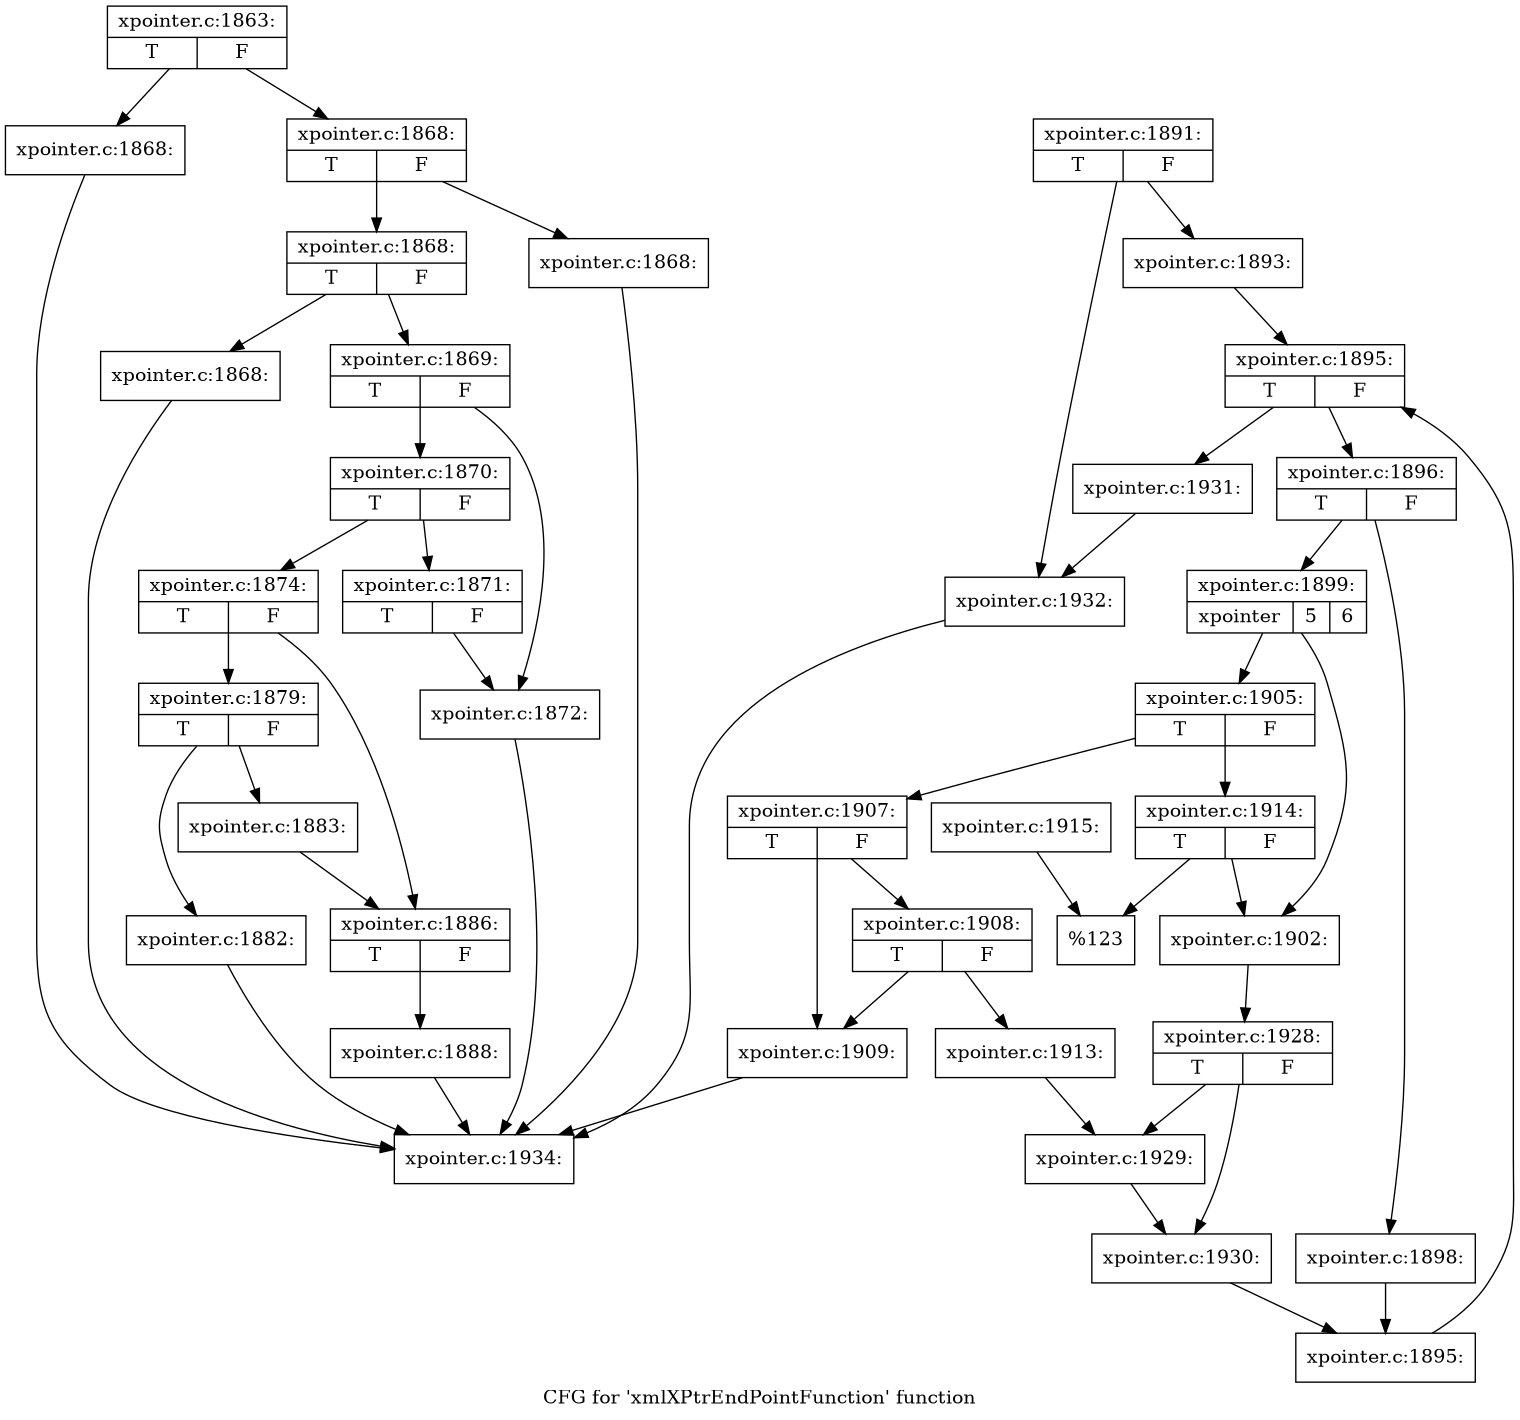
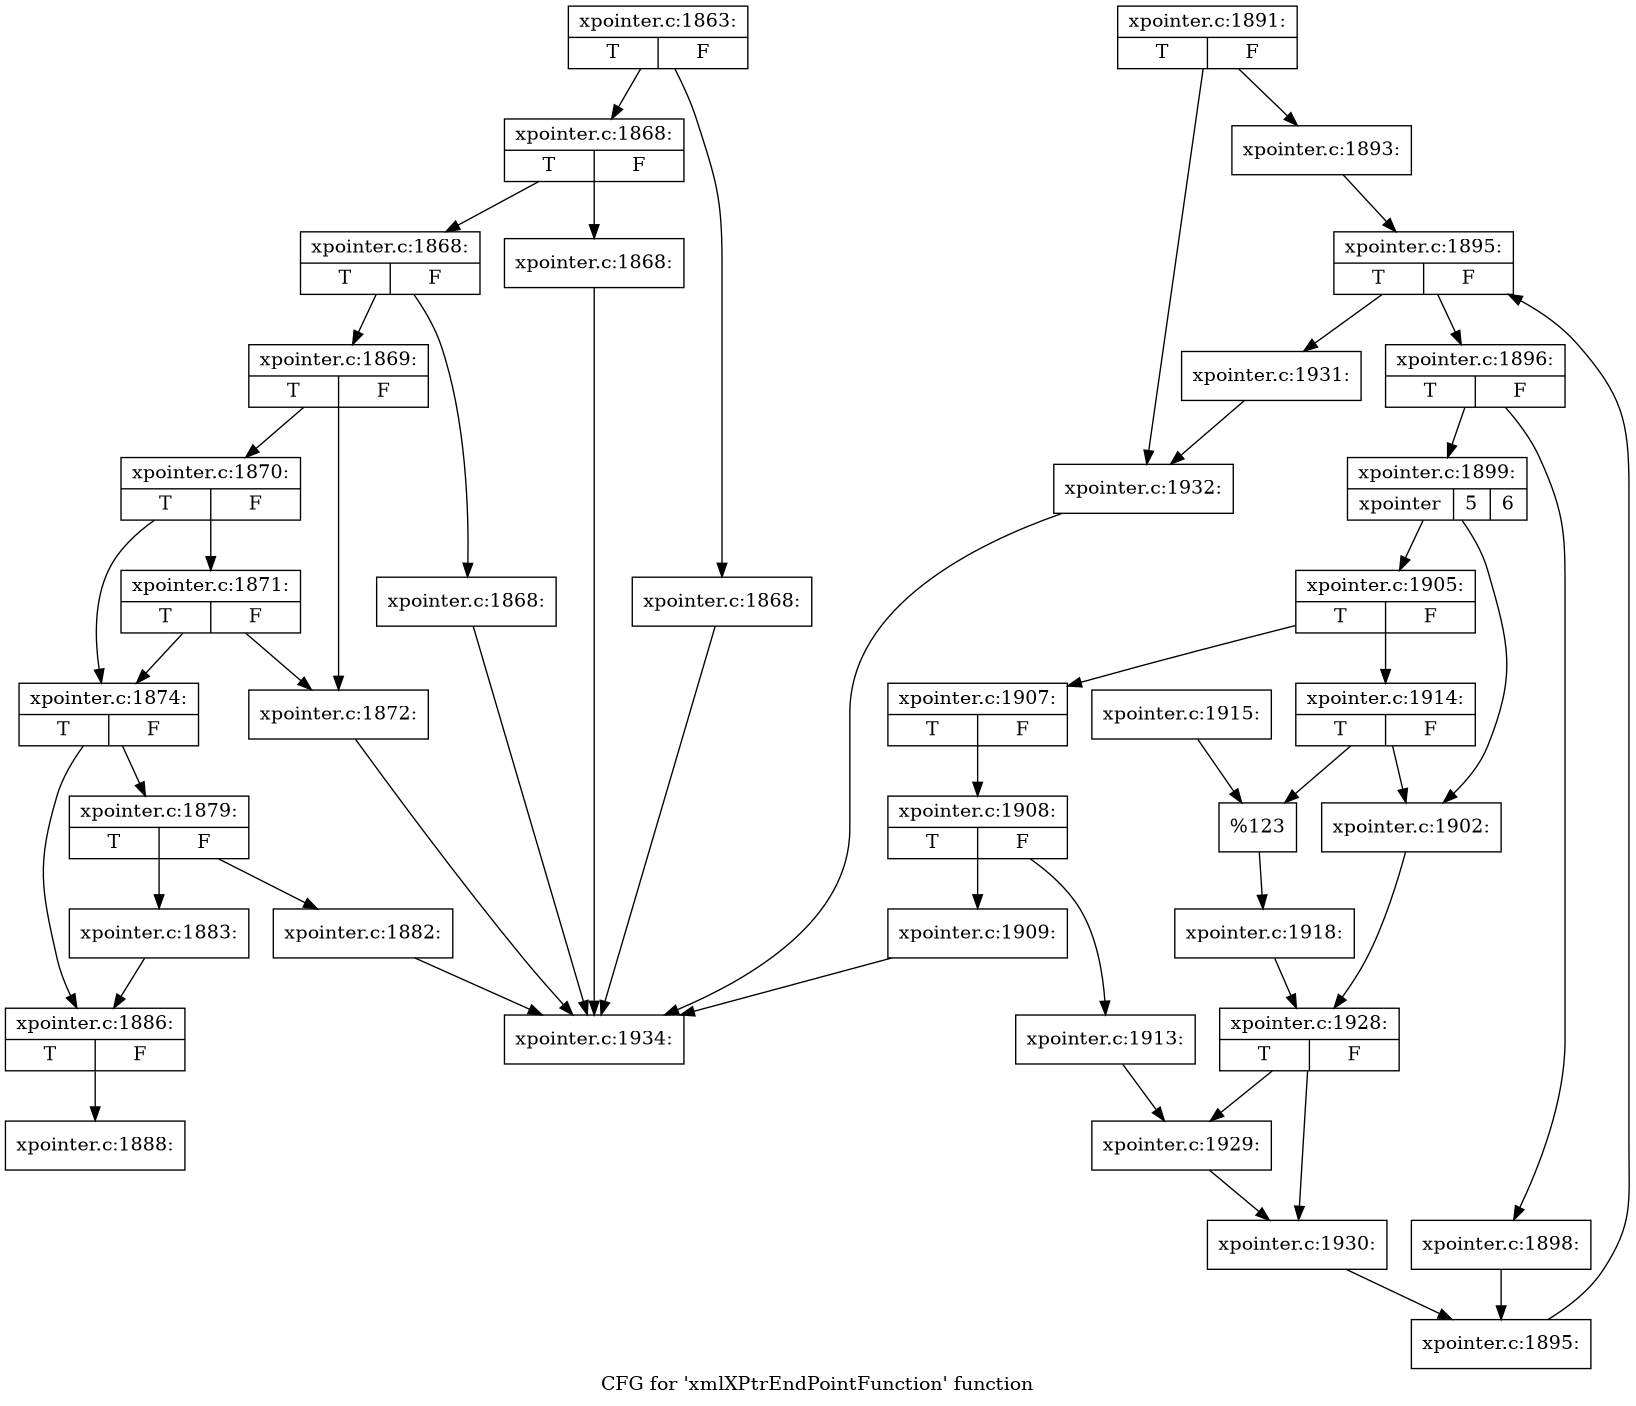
none -> (164, 653)
none -> (1265, 933)
(817, 937) -> none
(448, 1100) -> none
